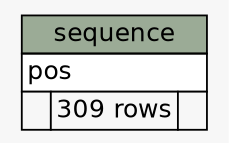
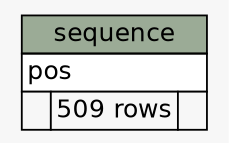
(114, 110) -> (114, 110)
